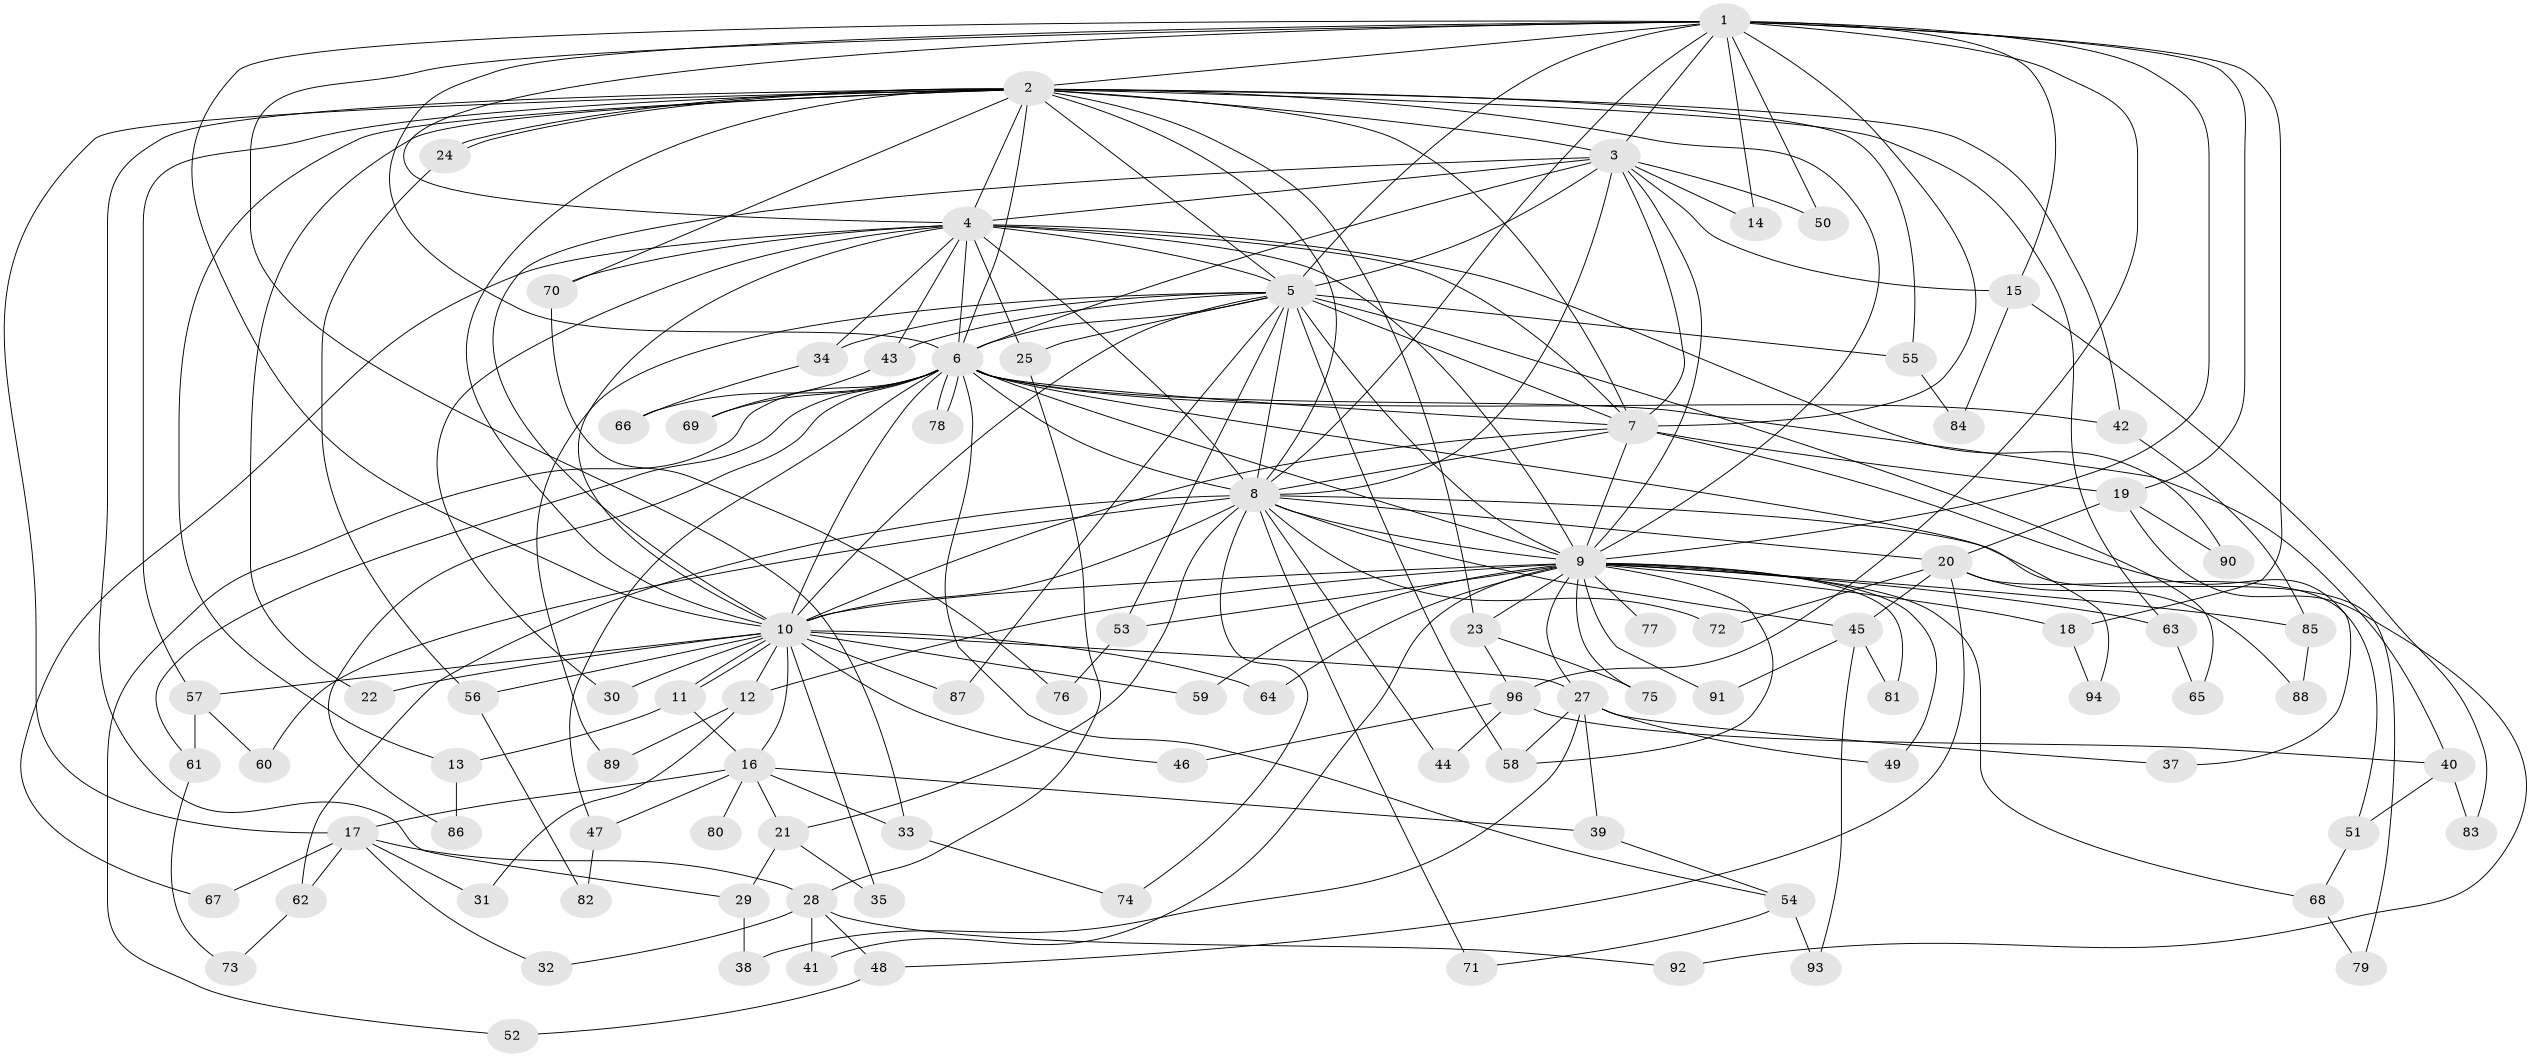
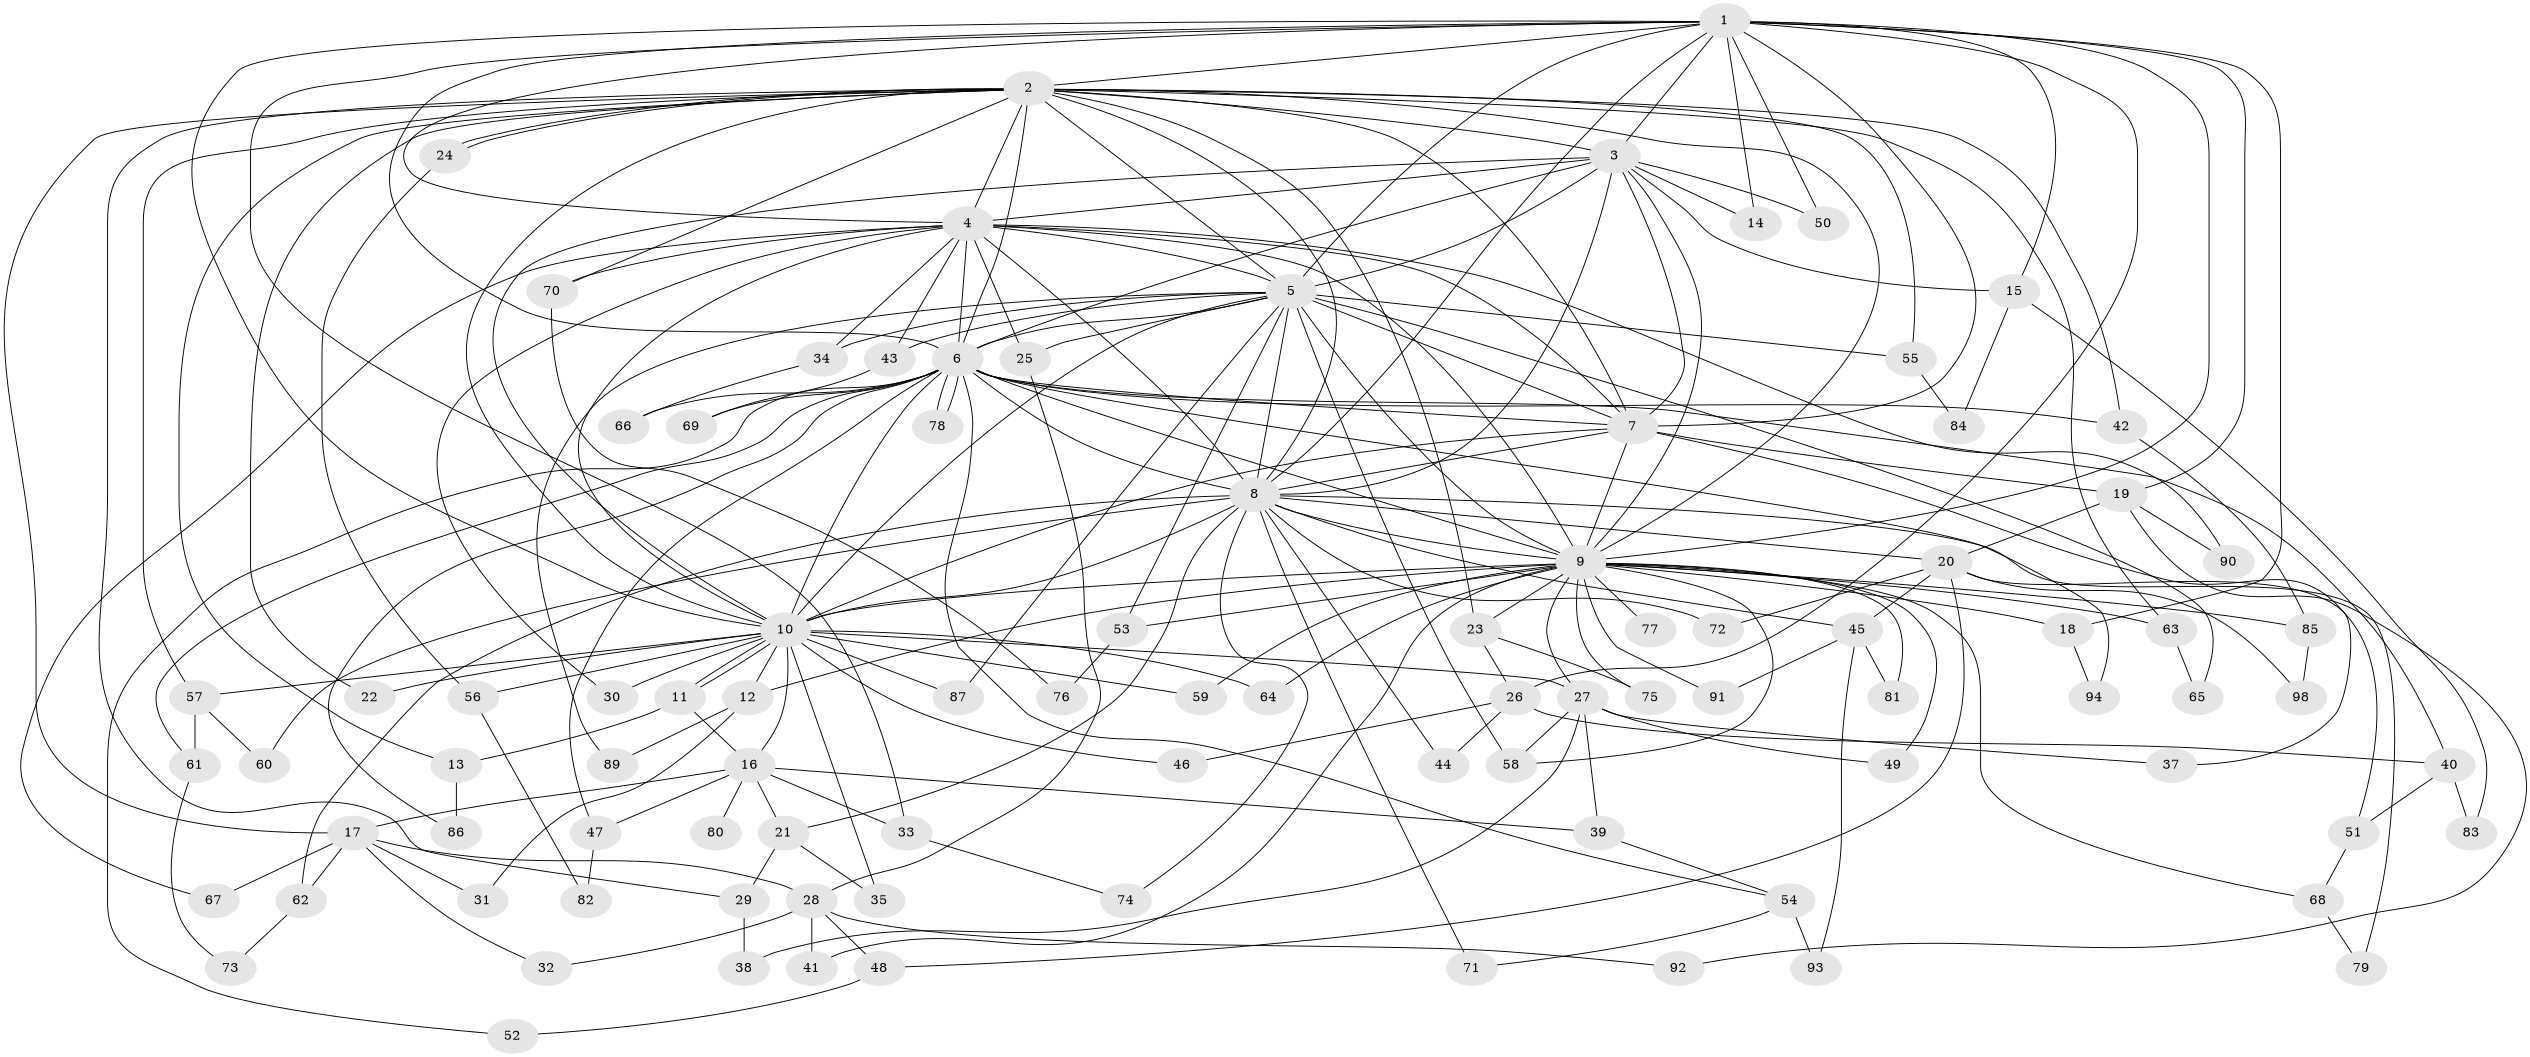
(1515, 698) -> (1515, 698)
(2301, 698) -> (2301, 698)
